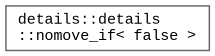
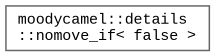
(108, 28) -> (108, 28)
